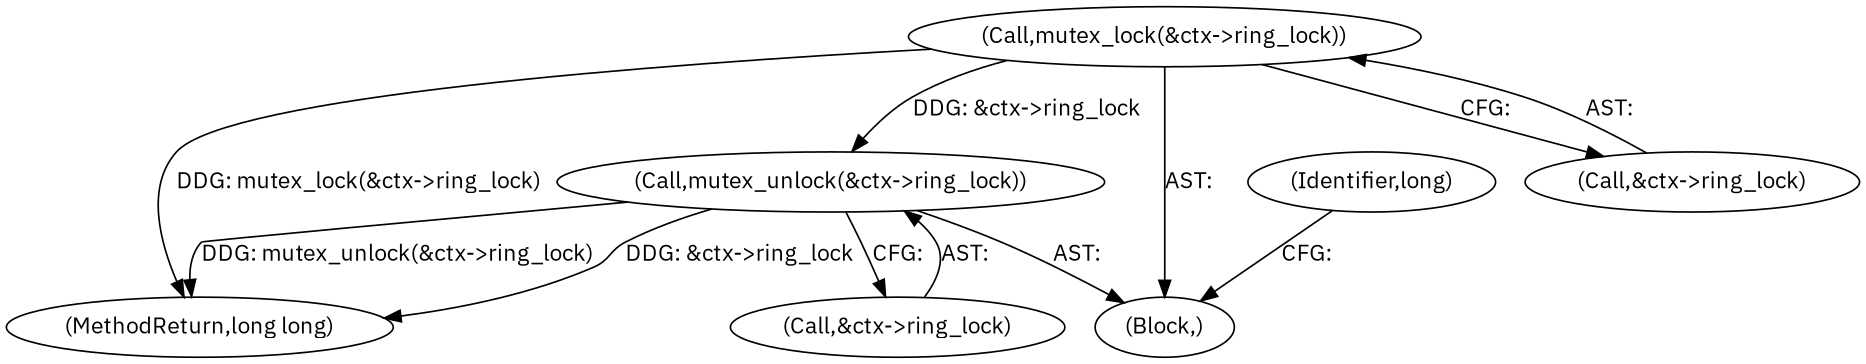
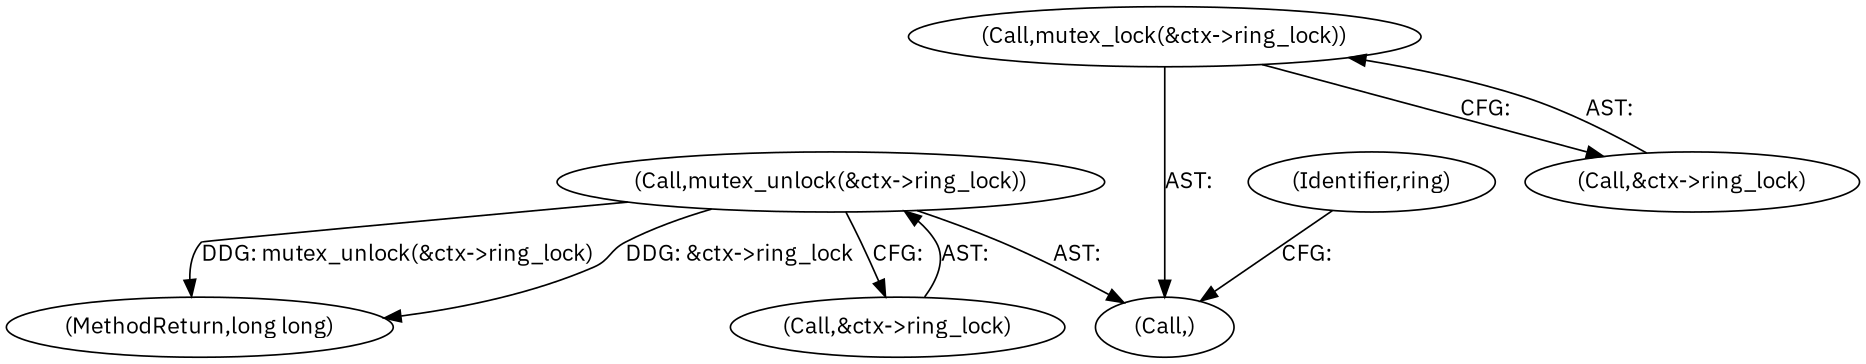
(481, 84) -> none
(929, 88) -> none
(1372, 182) -> (1372, 182)
(1165, 327) -> (1165, 327)
